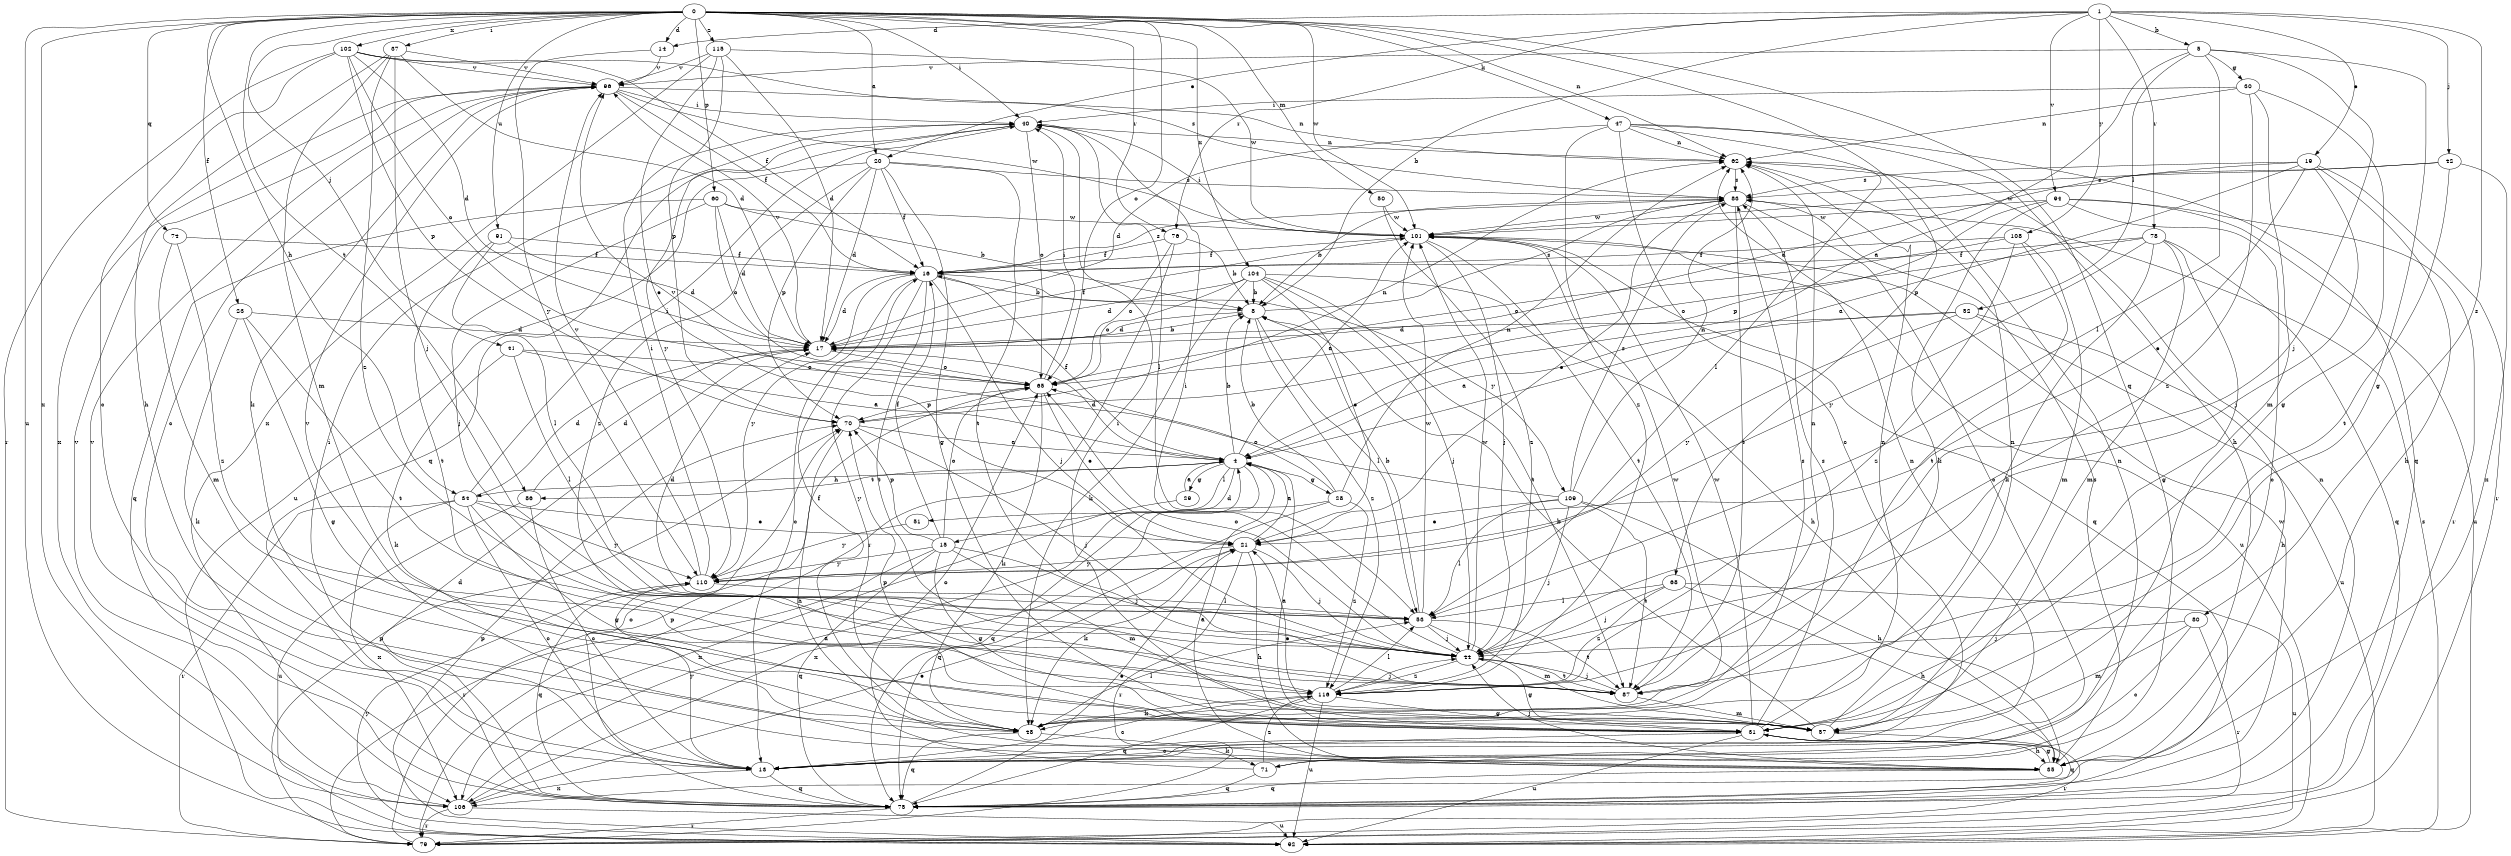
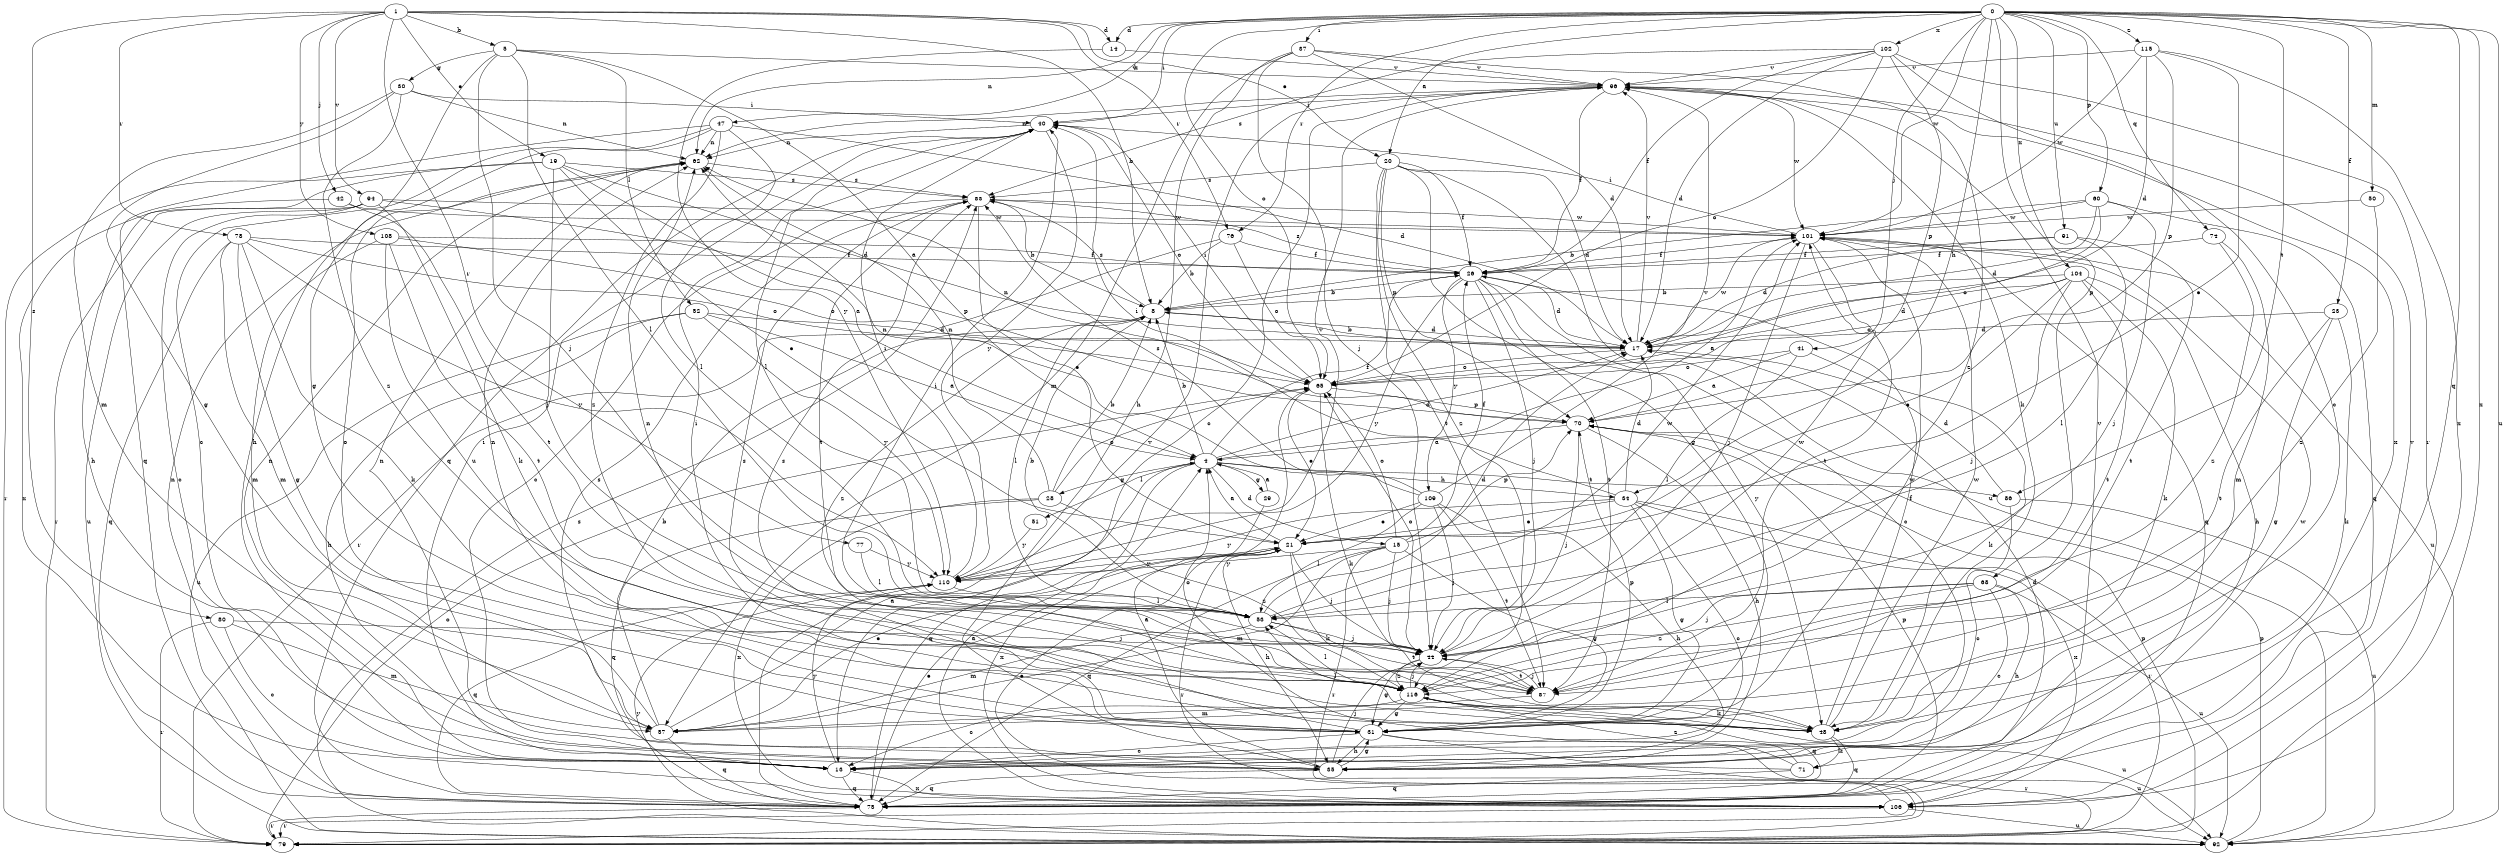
(2077, 178) -> none
(926, 274) -> (1471, 274)
(1084, 293) -> (1724, 293)
(871, 408) -> (1687, 387)
(2013, 442) -> (346, 442)
(1876, 461) -> (474, 461)
none -> (860, 545)
none -> (1734, 752)
